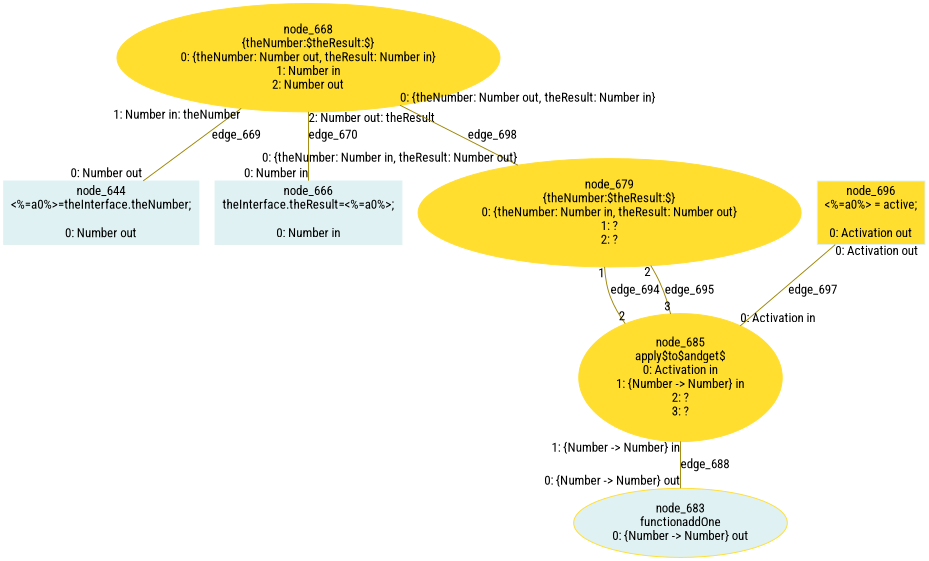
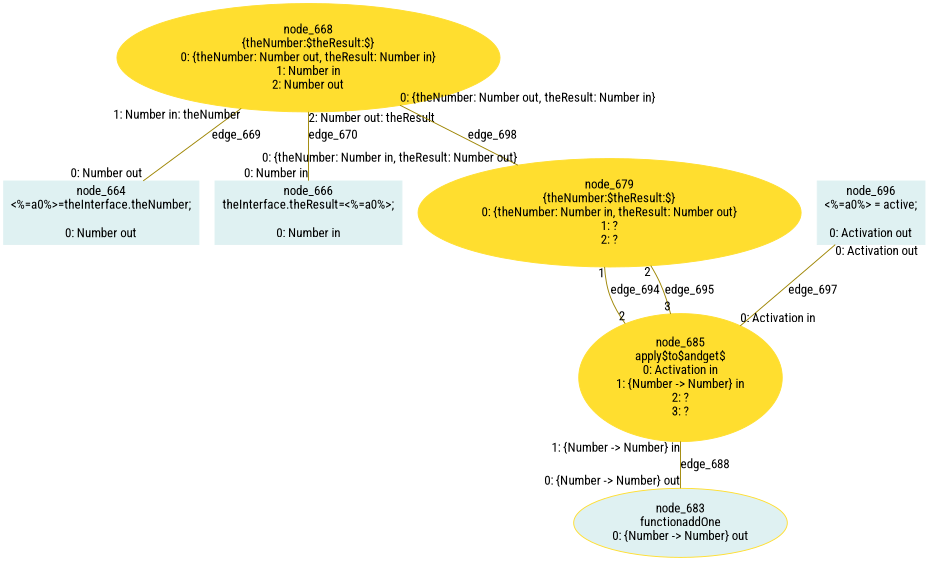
(101, 213) -> (101, 213)
(871, 213) -> (871, 213)
